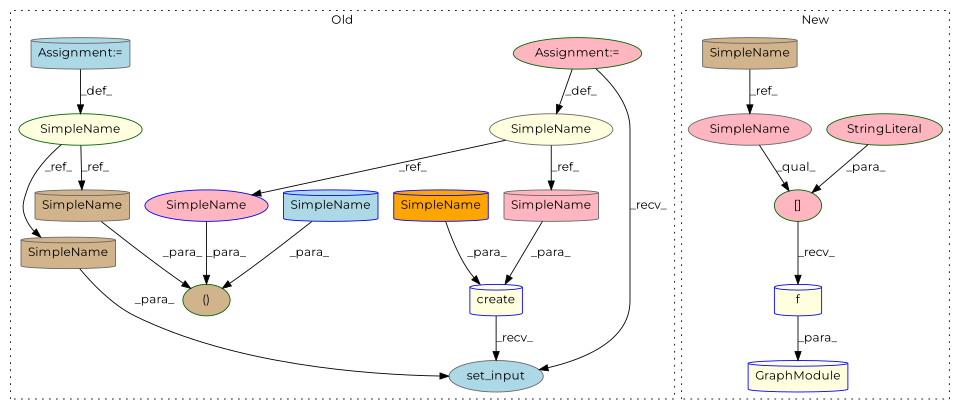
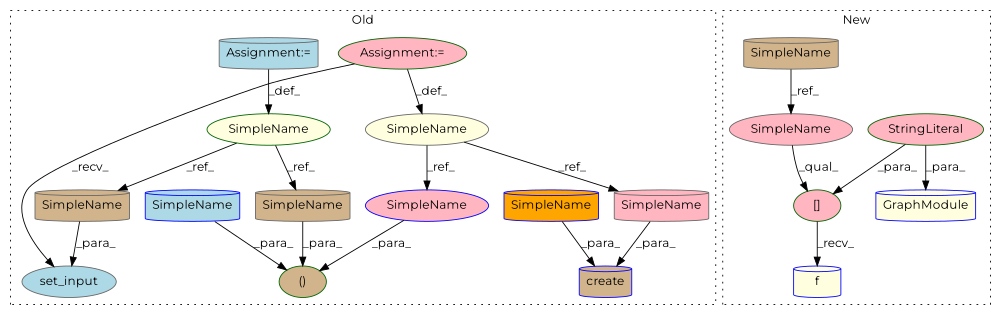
(496, 300) -> (606, 282)
(496, 334) -> none
(798, 334) -> (926, 163)
